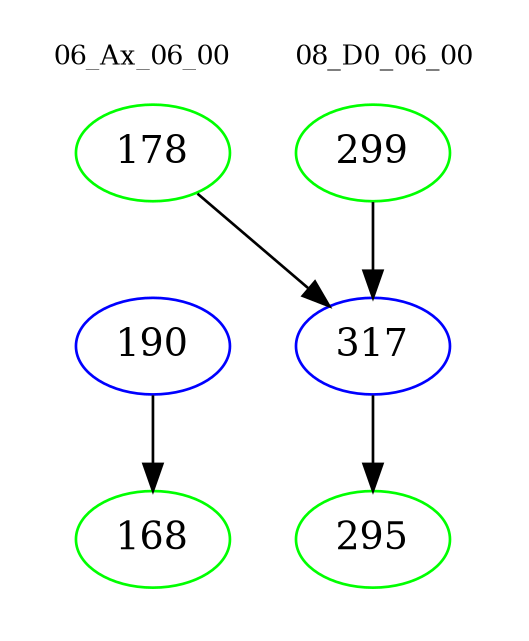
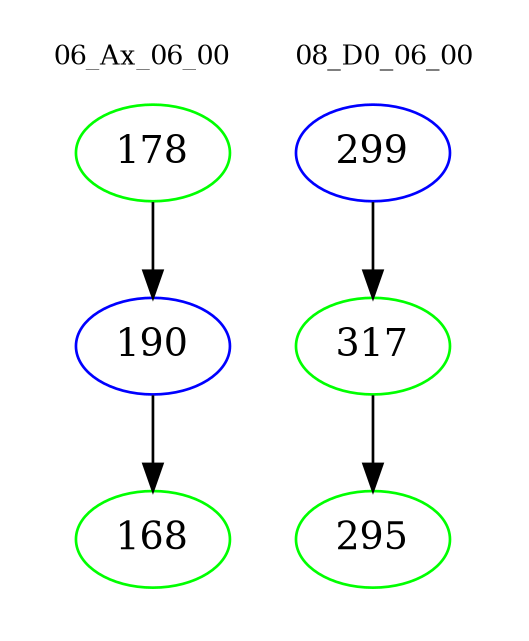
(373, 153) -> (373, 153)
(233, 224) -> (153, 236)
(373, 346) -> (373, 346)
